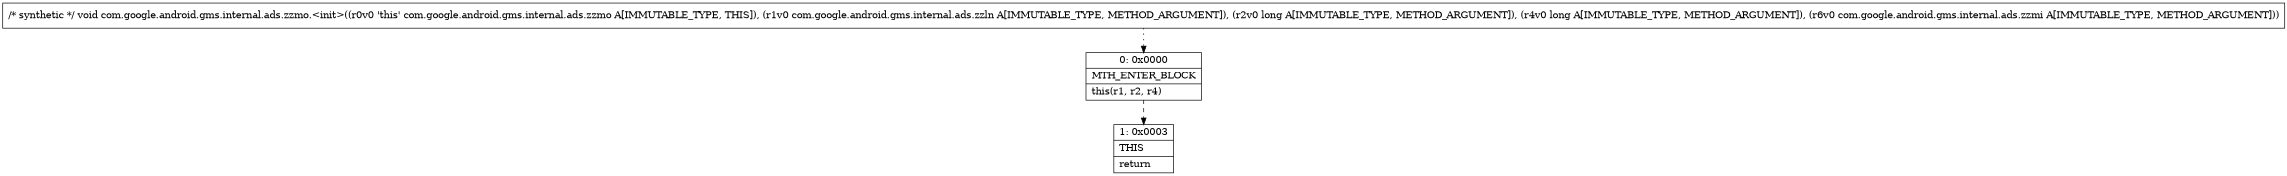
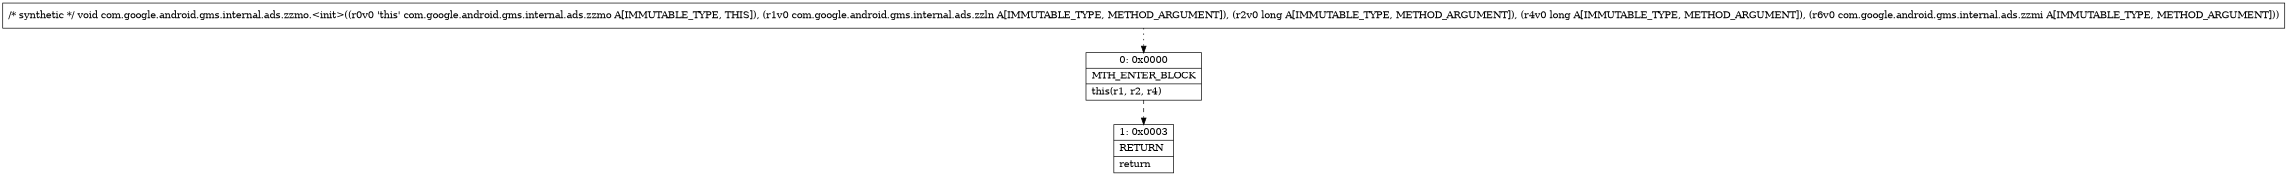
(1132, 148) -> (1141, 148)
